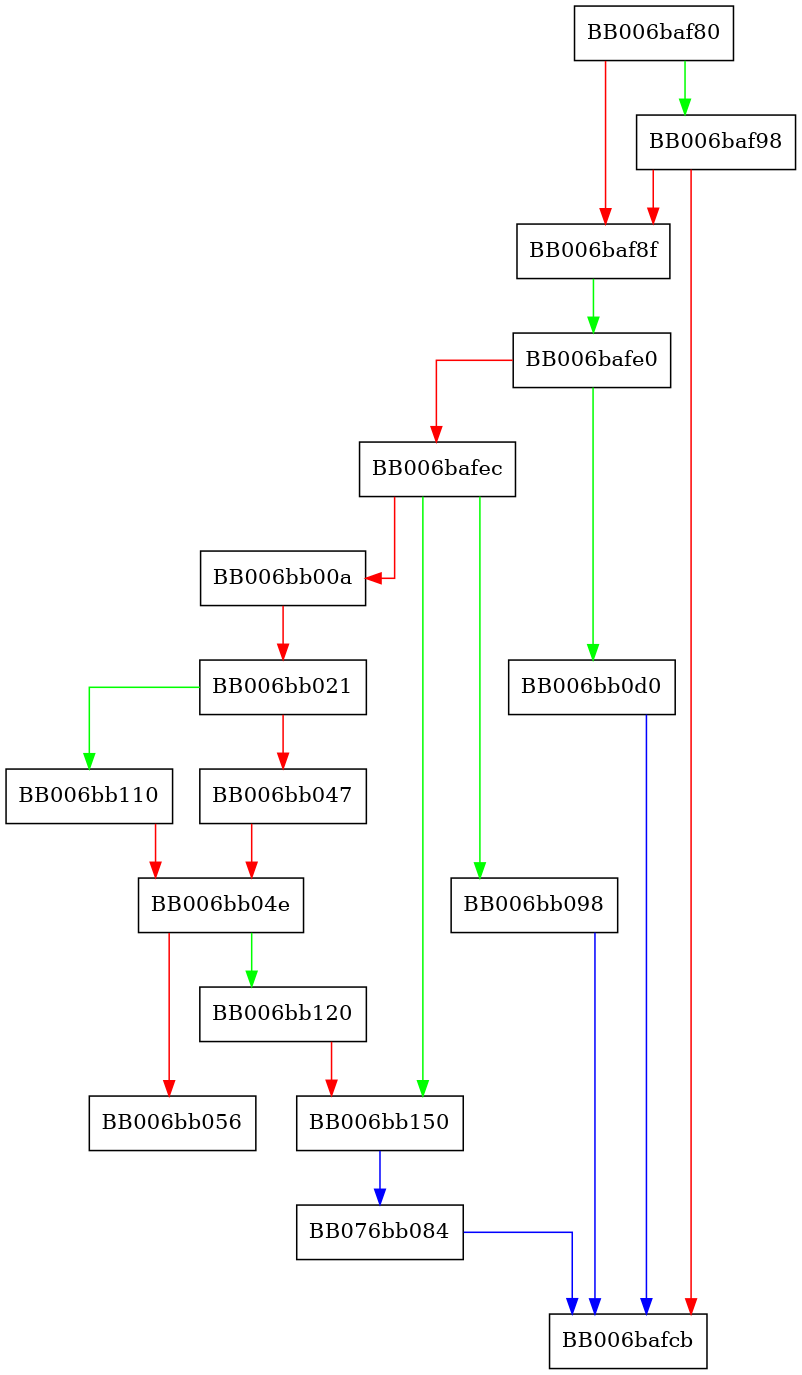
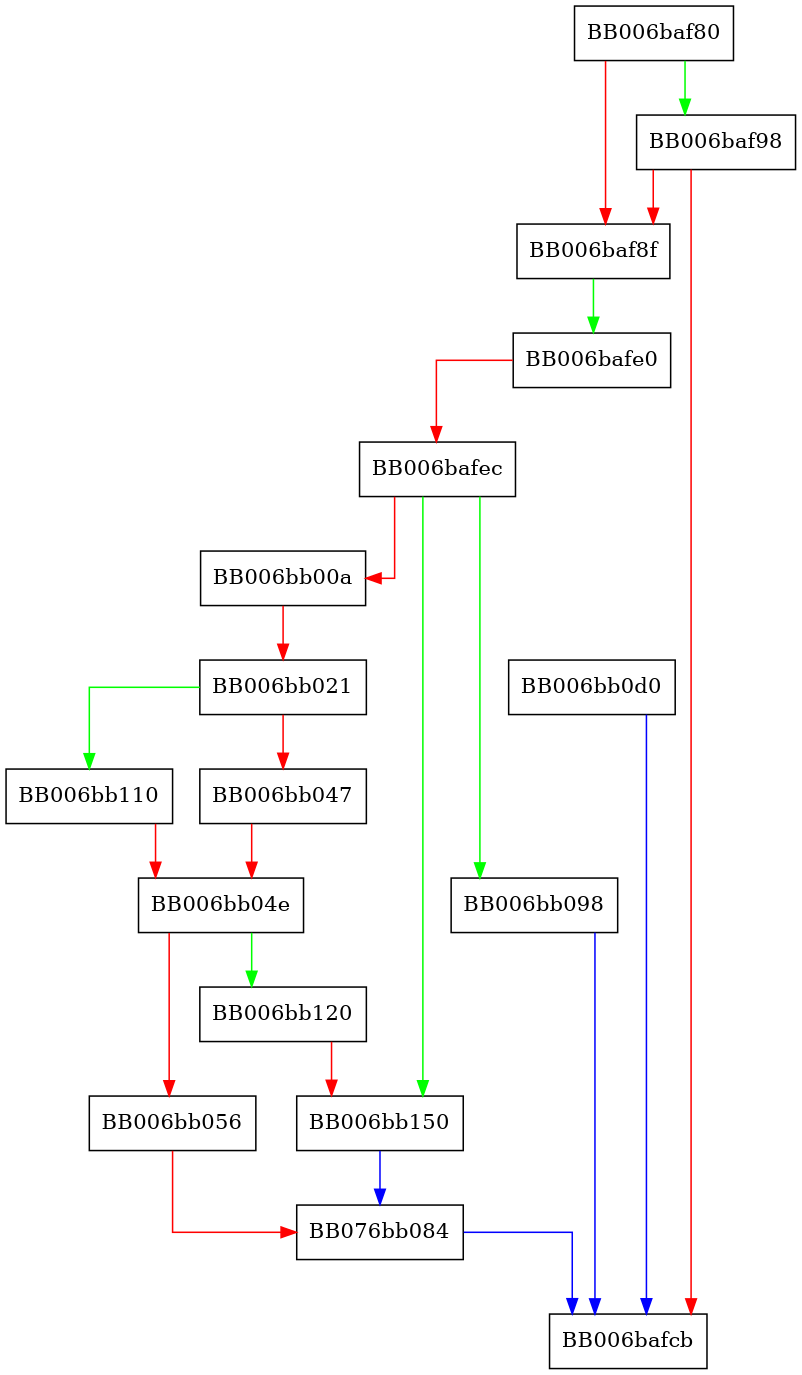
(593, 516) -> none
none -> (186, 1232)
